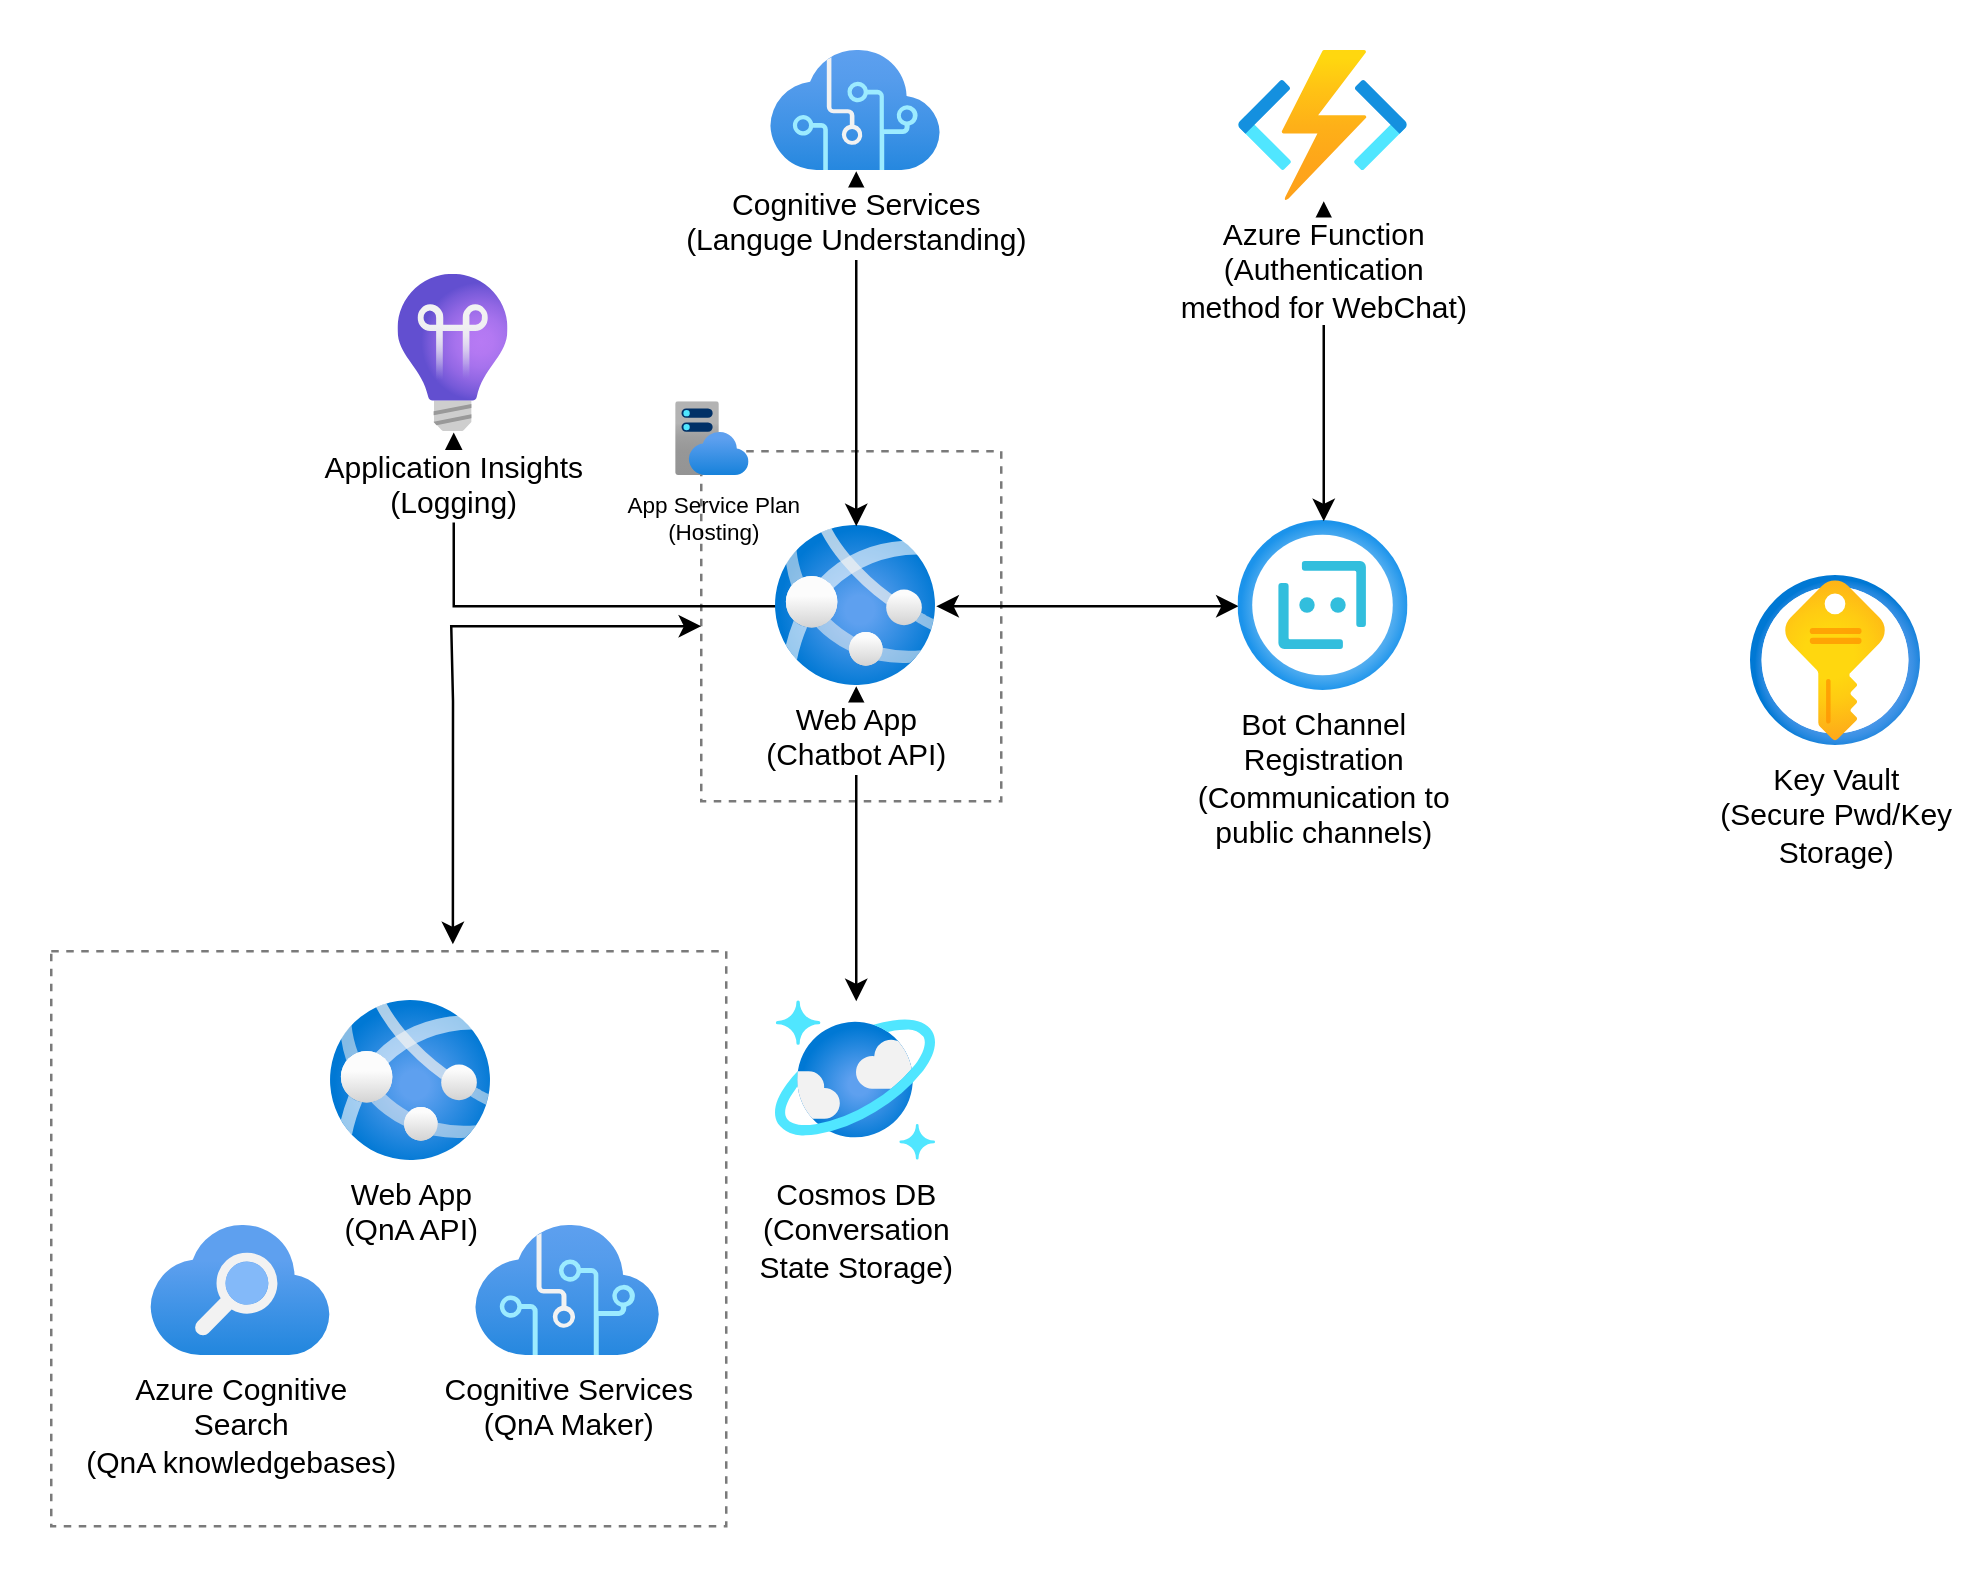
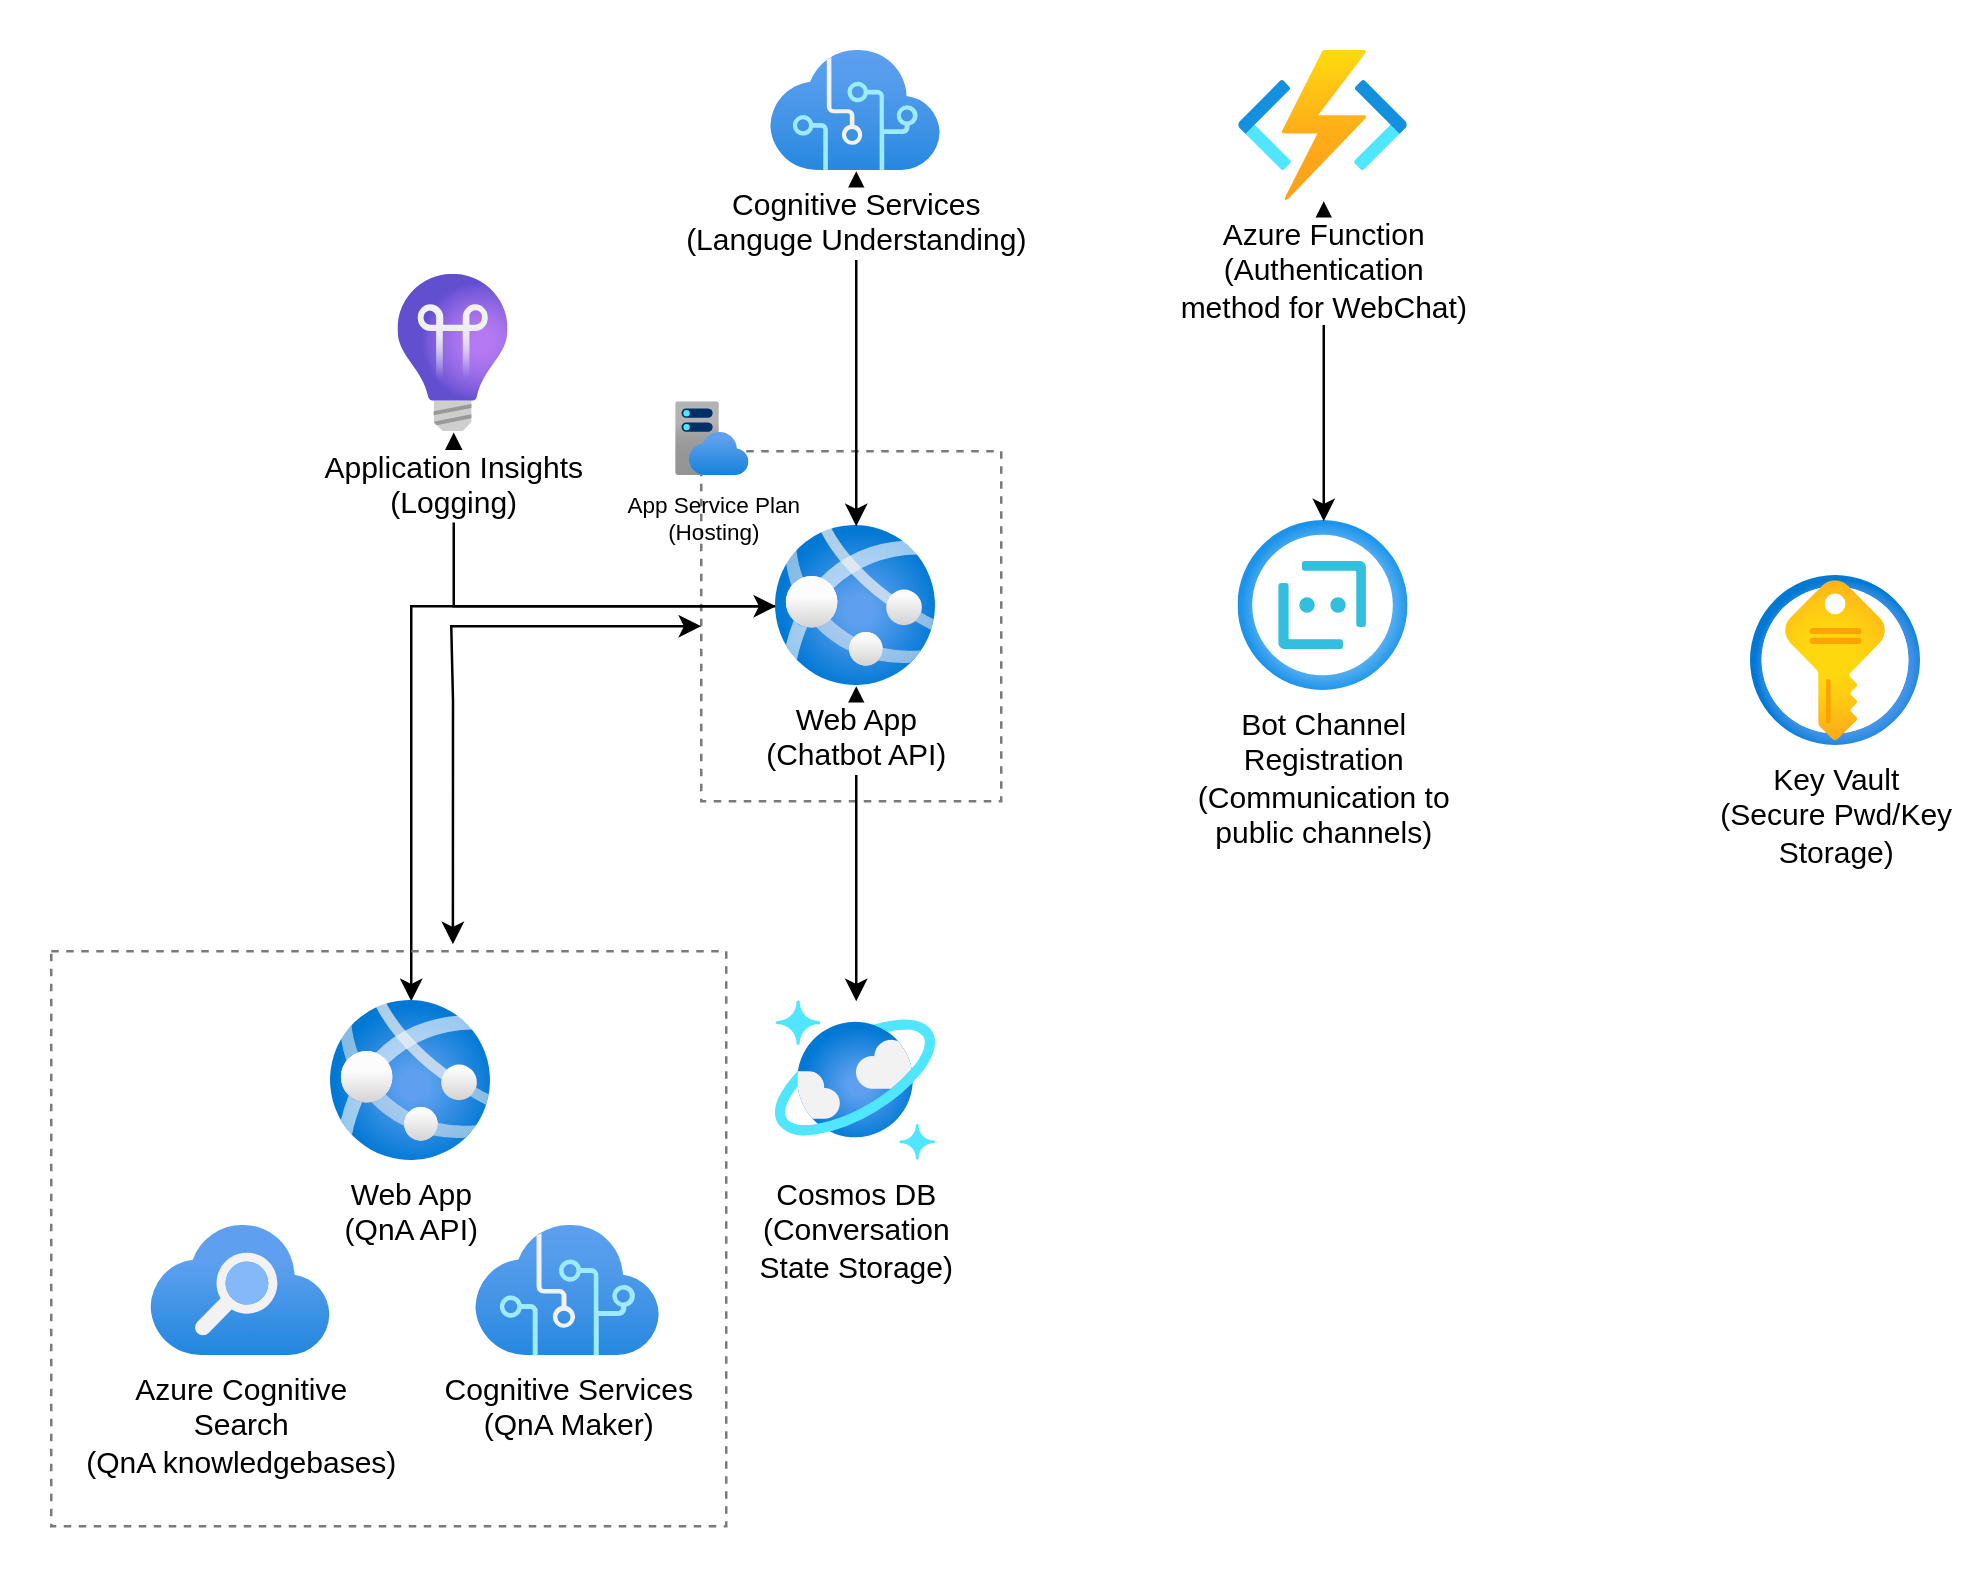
(1088, 606) -> (411, 777)
